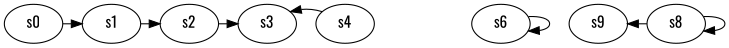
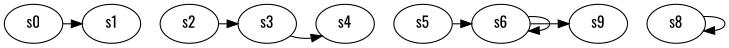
(312, 9) -> (301, 38)
(145, 24) -> none
none -> (423, 24)
(643, 24) -> (539, 24)
